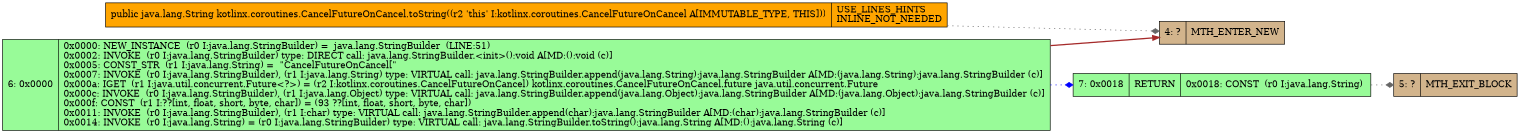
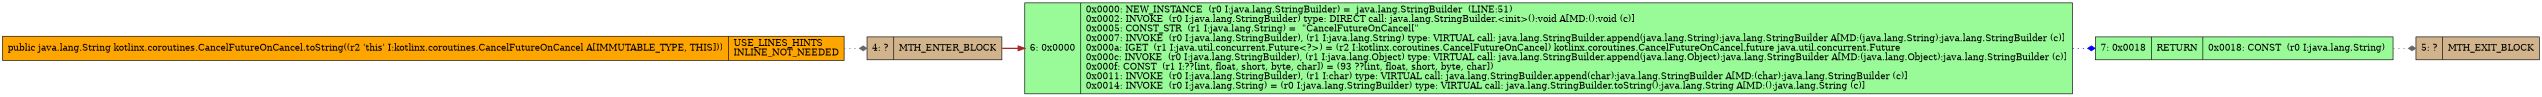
(1235, 32) -> (948, 48)
(1102, 42) -> (1010, 48)
